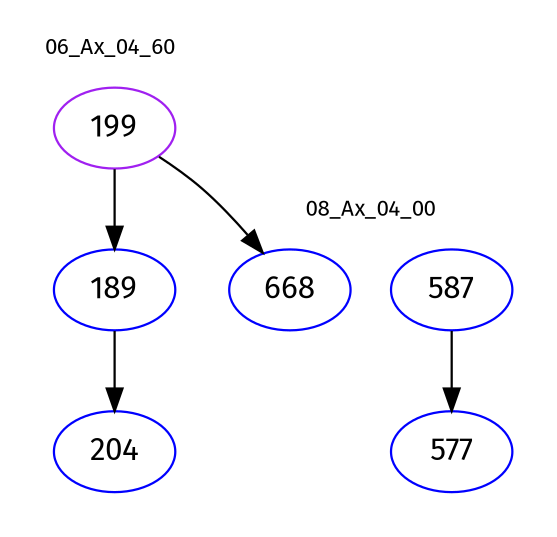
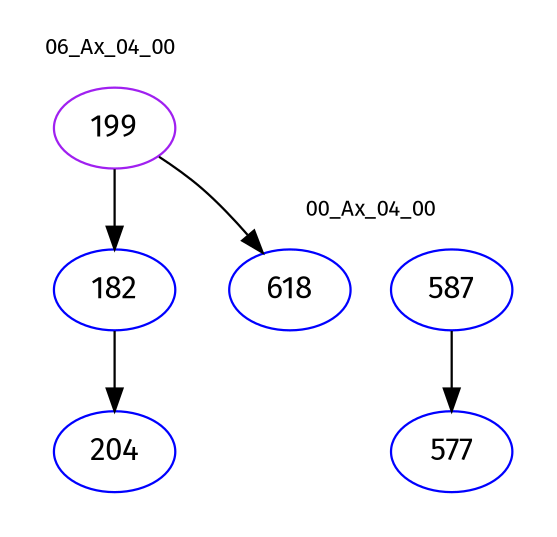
(110, 48) -> (110, 48)
(371, 210) -> (371, 210)
(115, 290) -> (115, 290)
(290, 290) -> (290, 290)
